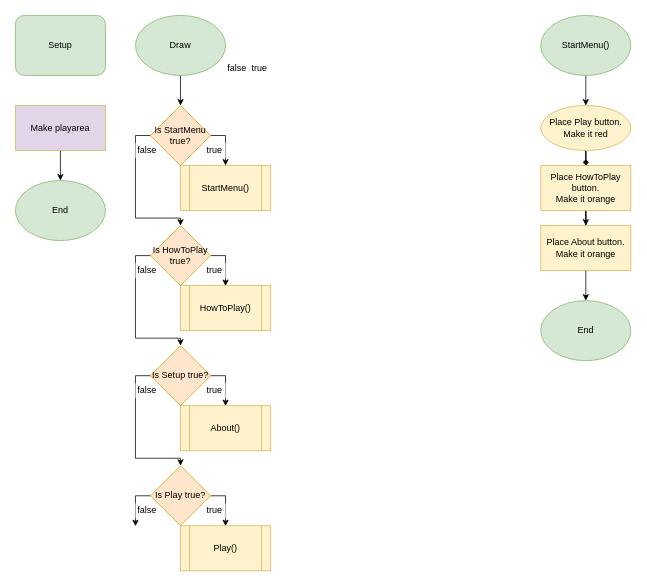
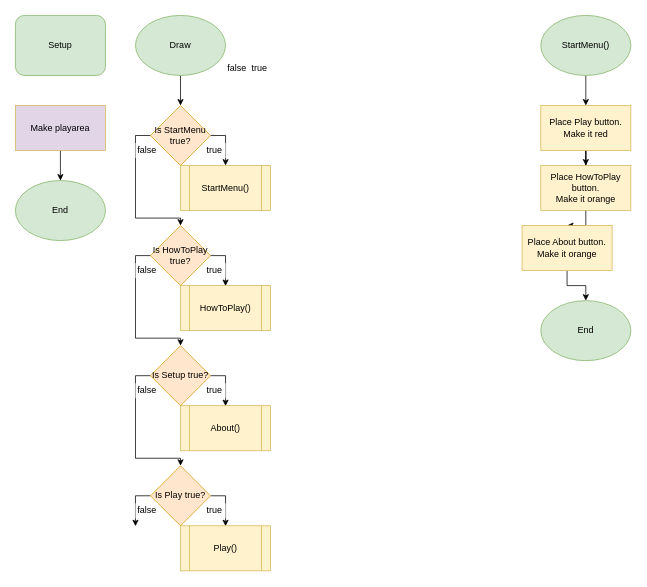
(585, 128) -> (585, 128)
(585, 158) -> (585, 159)
(585, 248) -> (567, 248)
